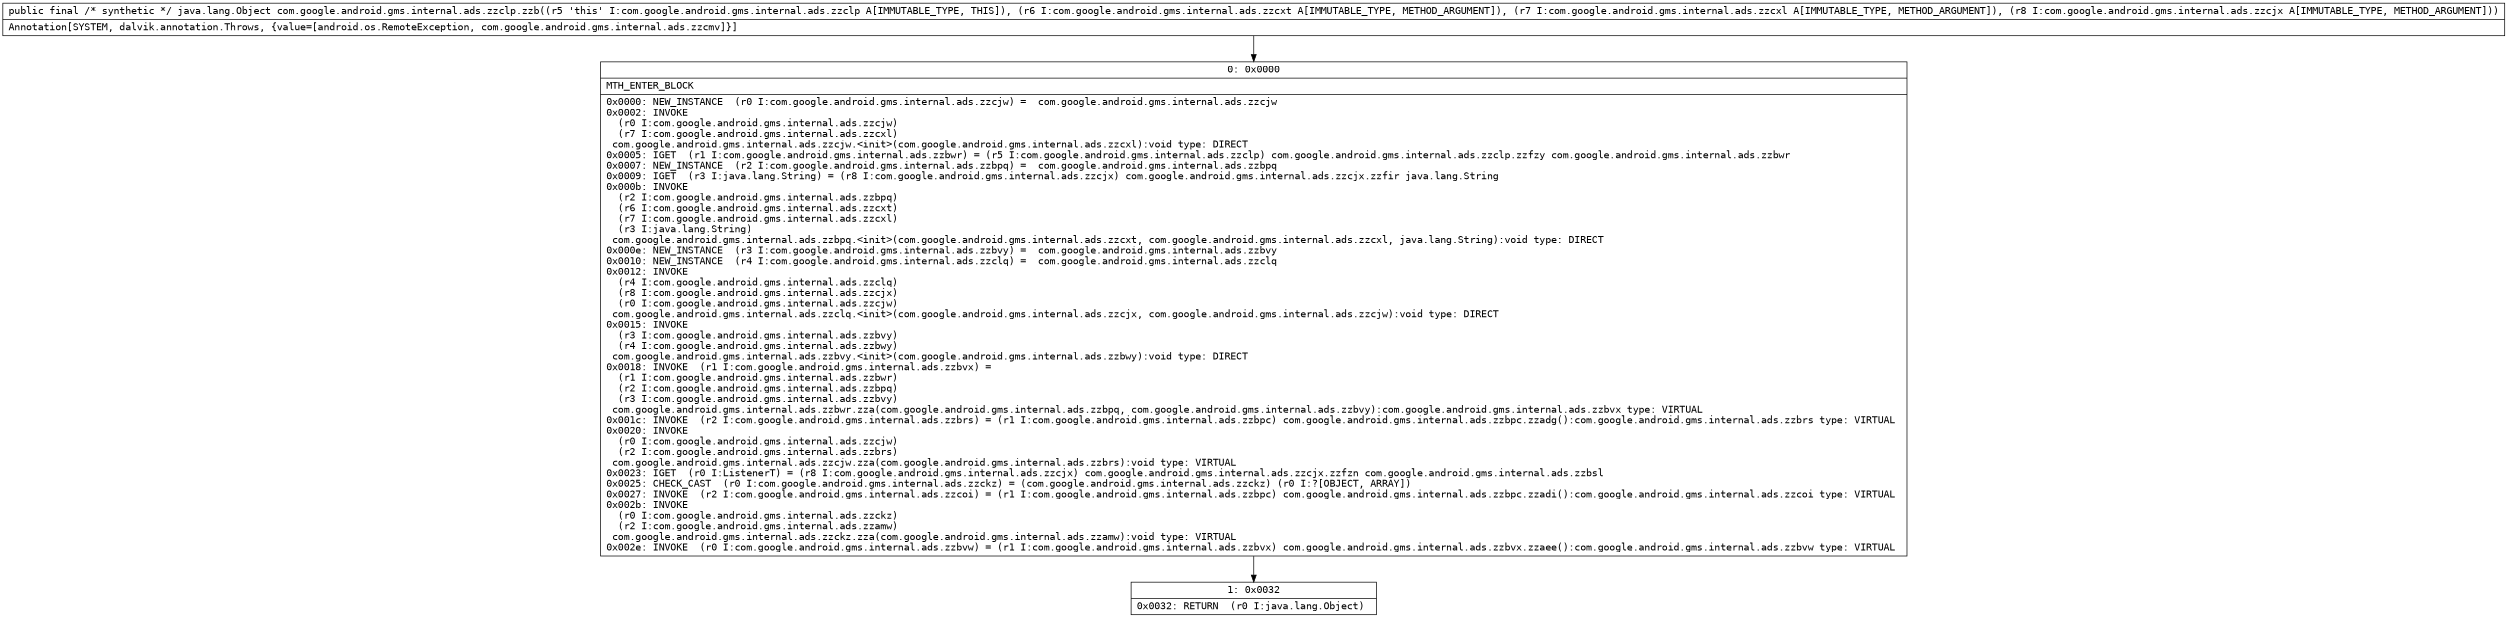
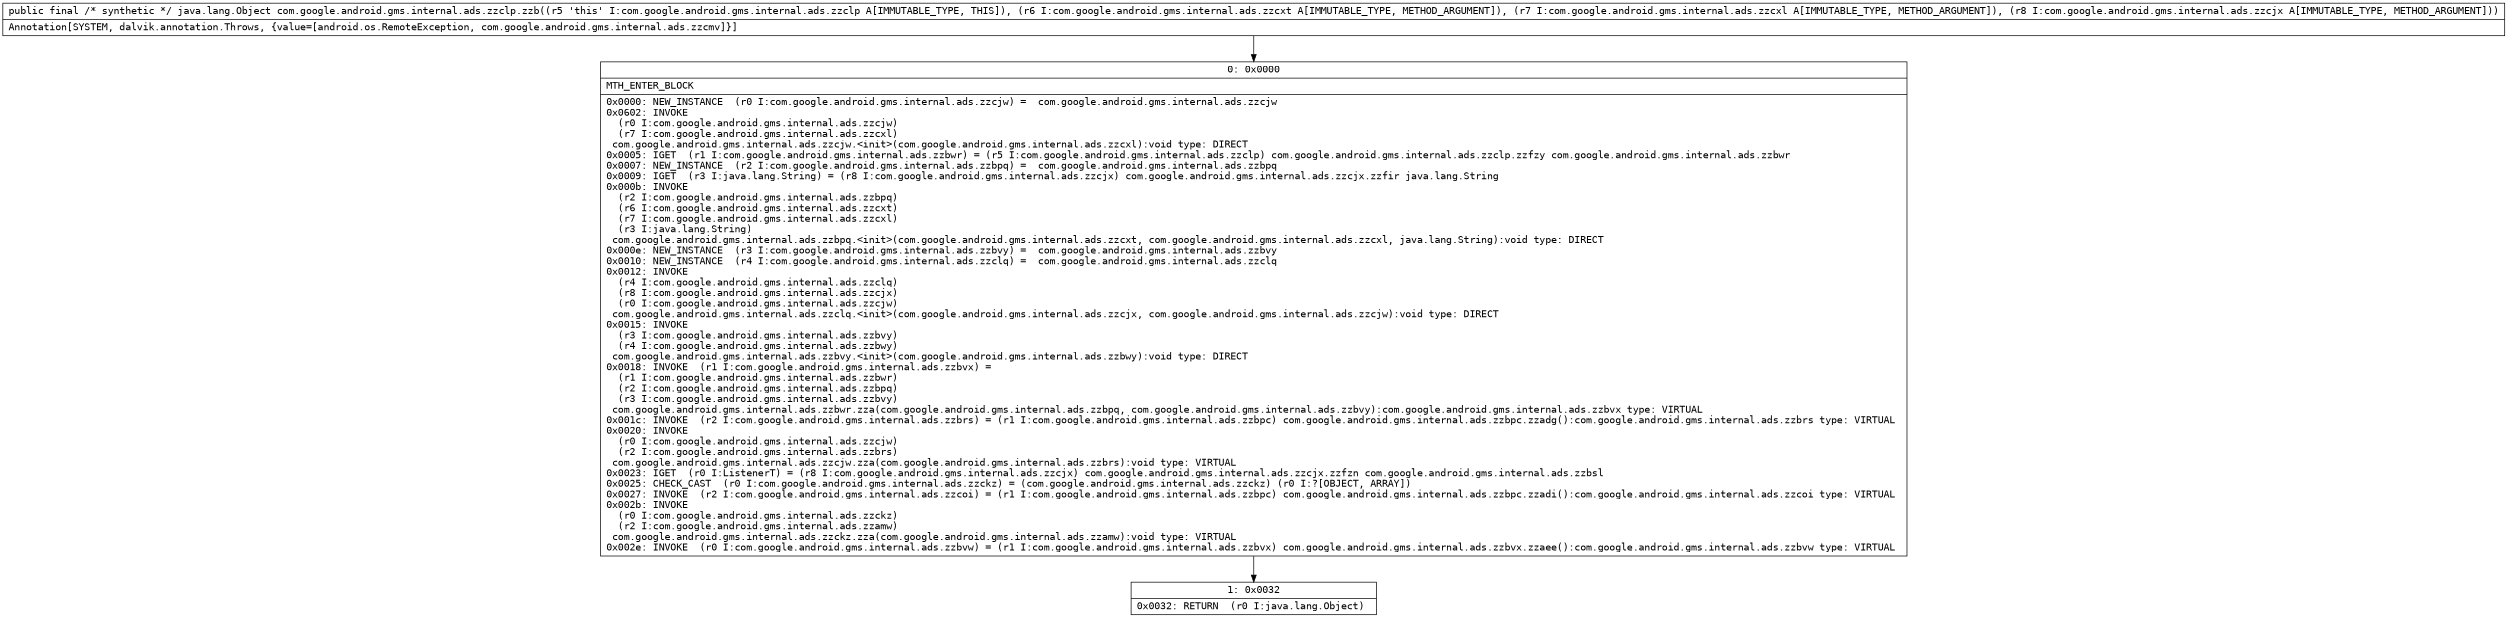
(653, 113) -> (653, 113)
